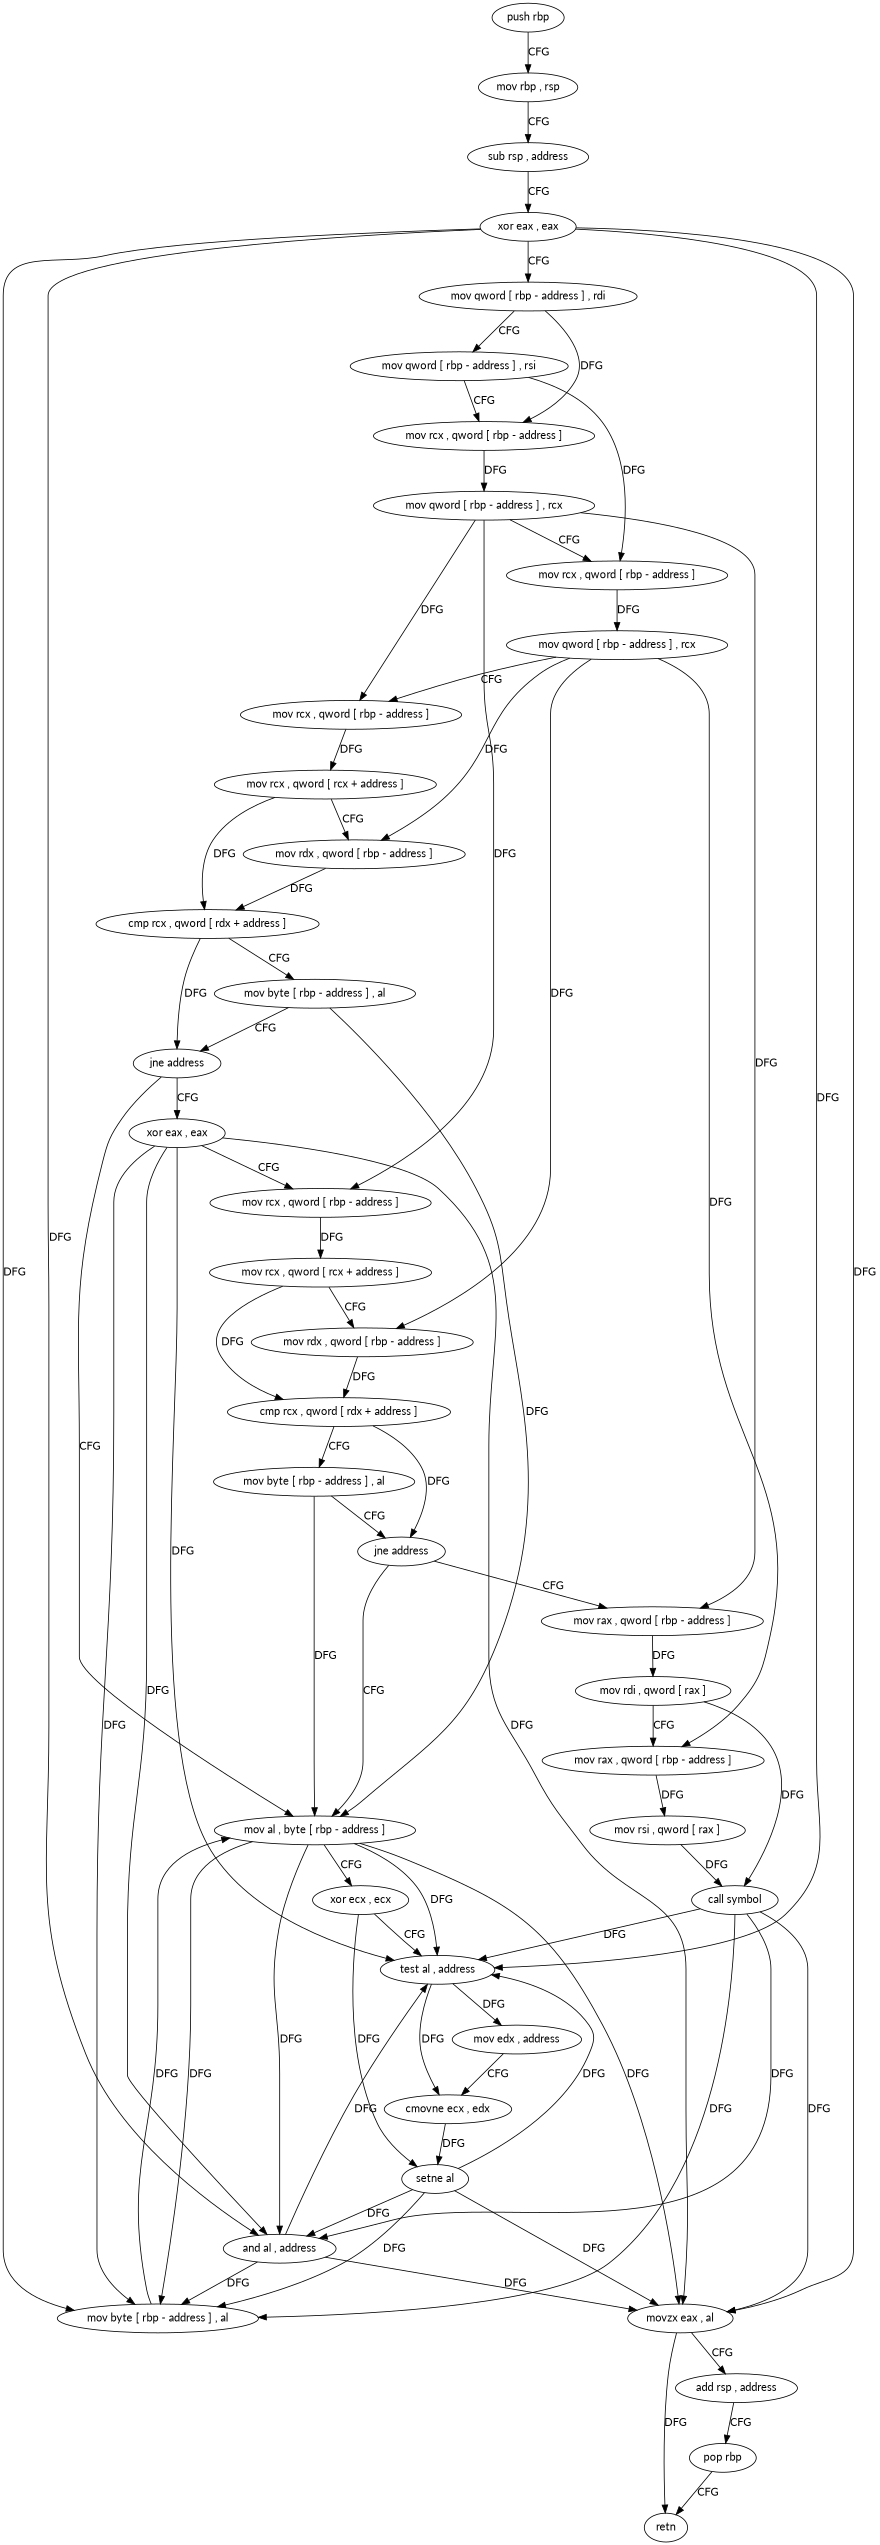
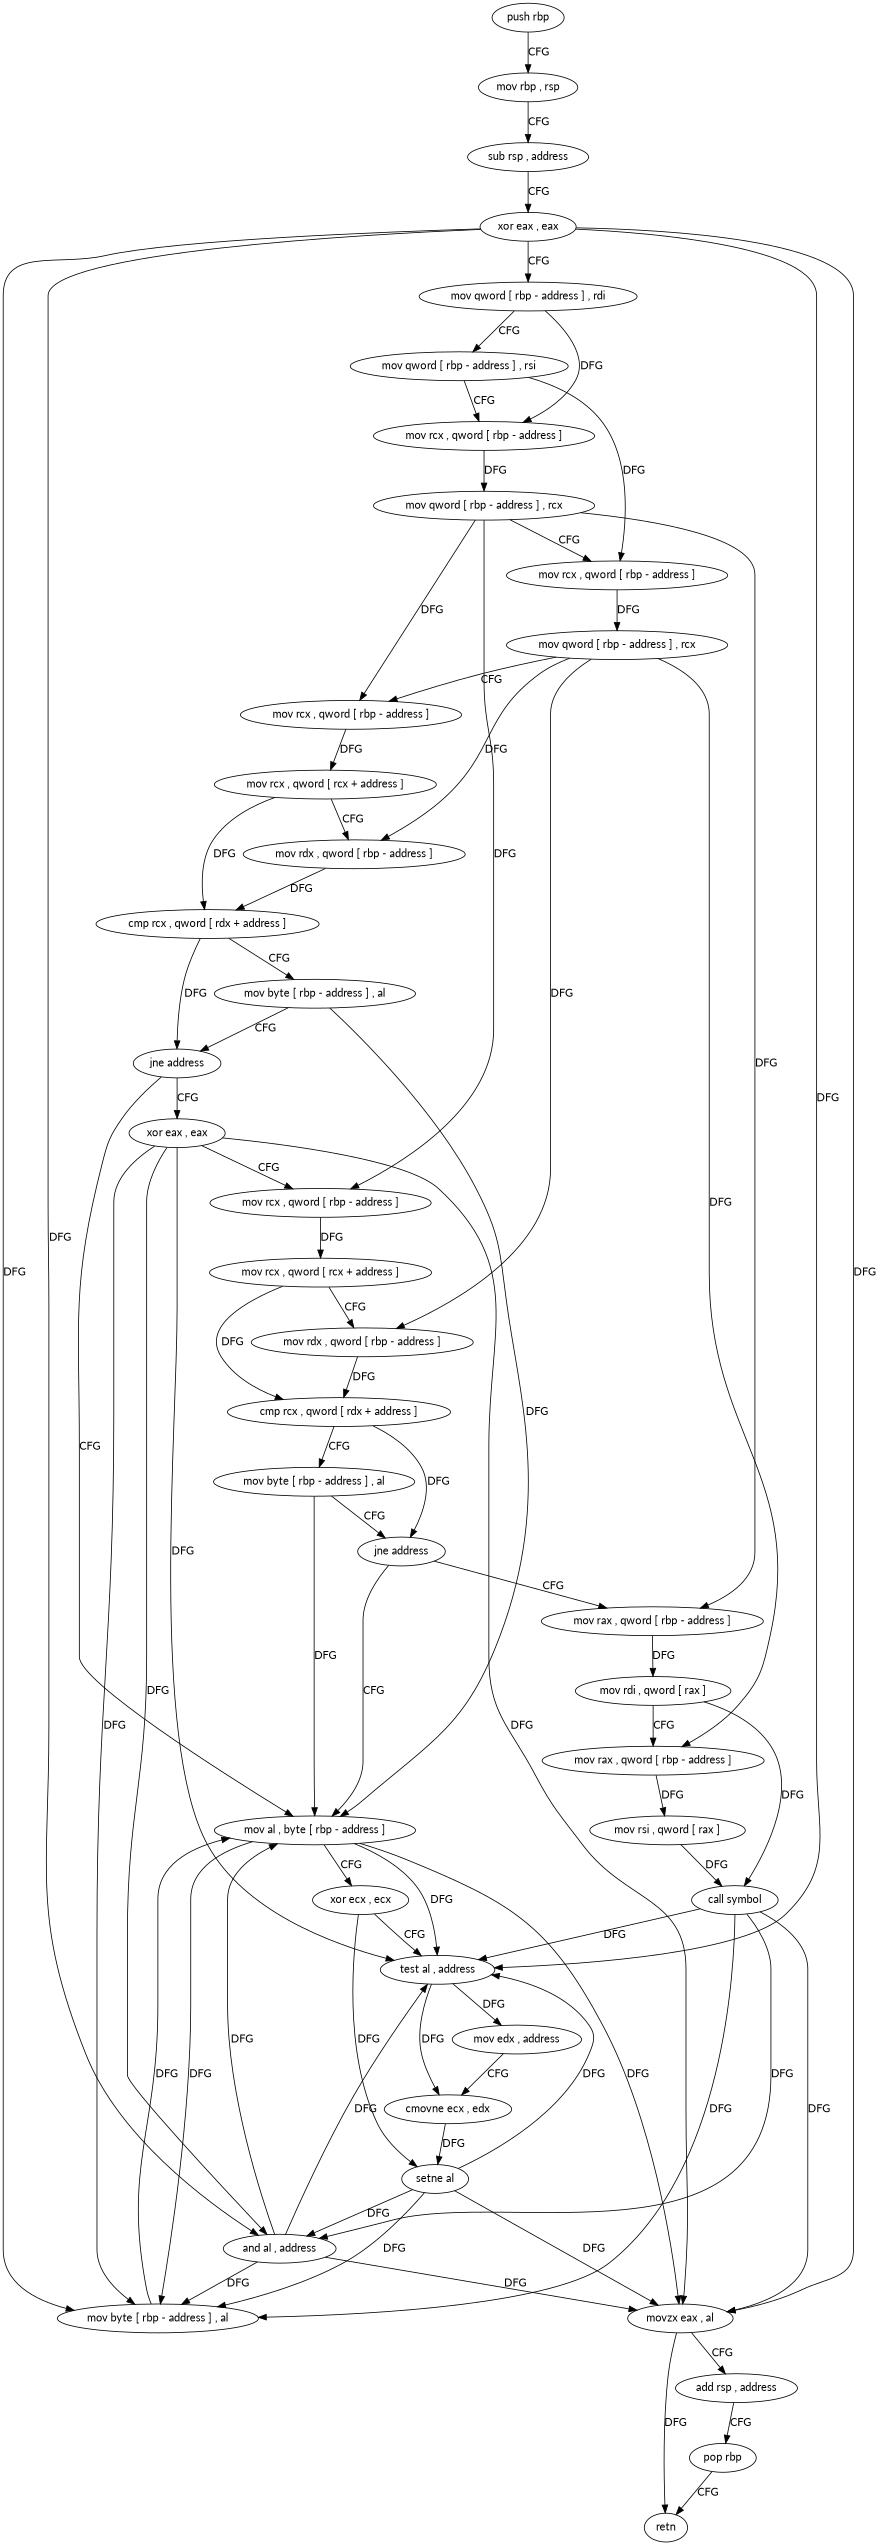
(278, 2033) -> (229, 2034)
